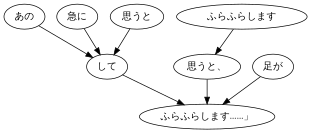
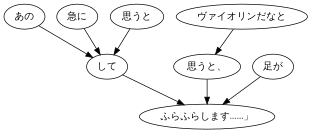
(242, 17) -> (242, 17)
